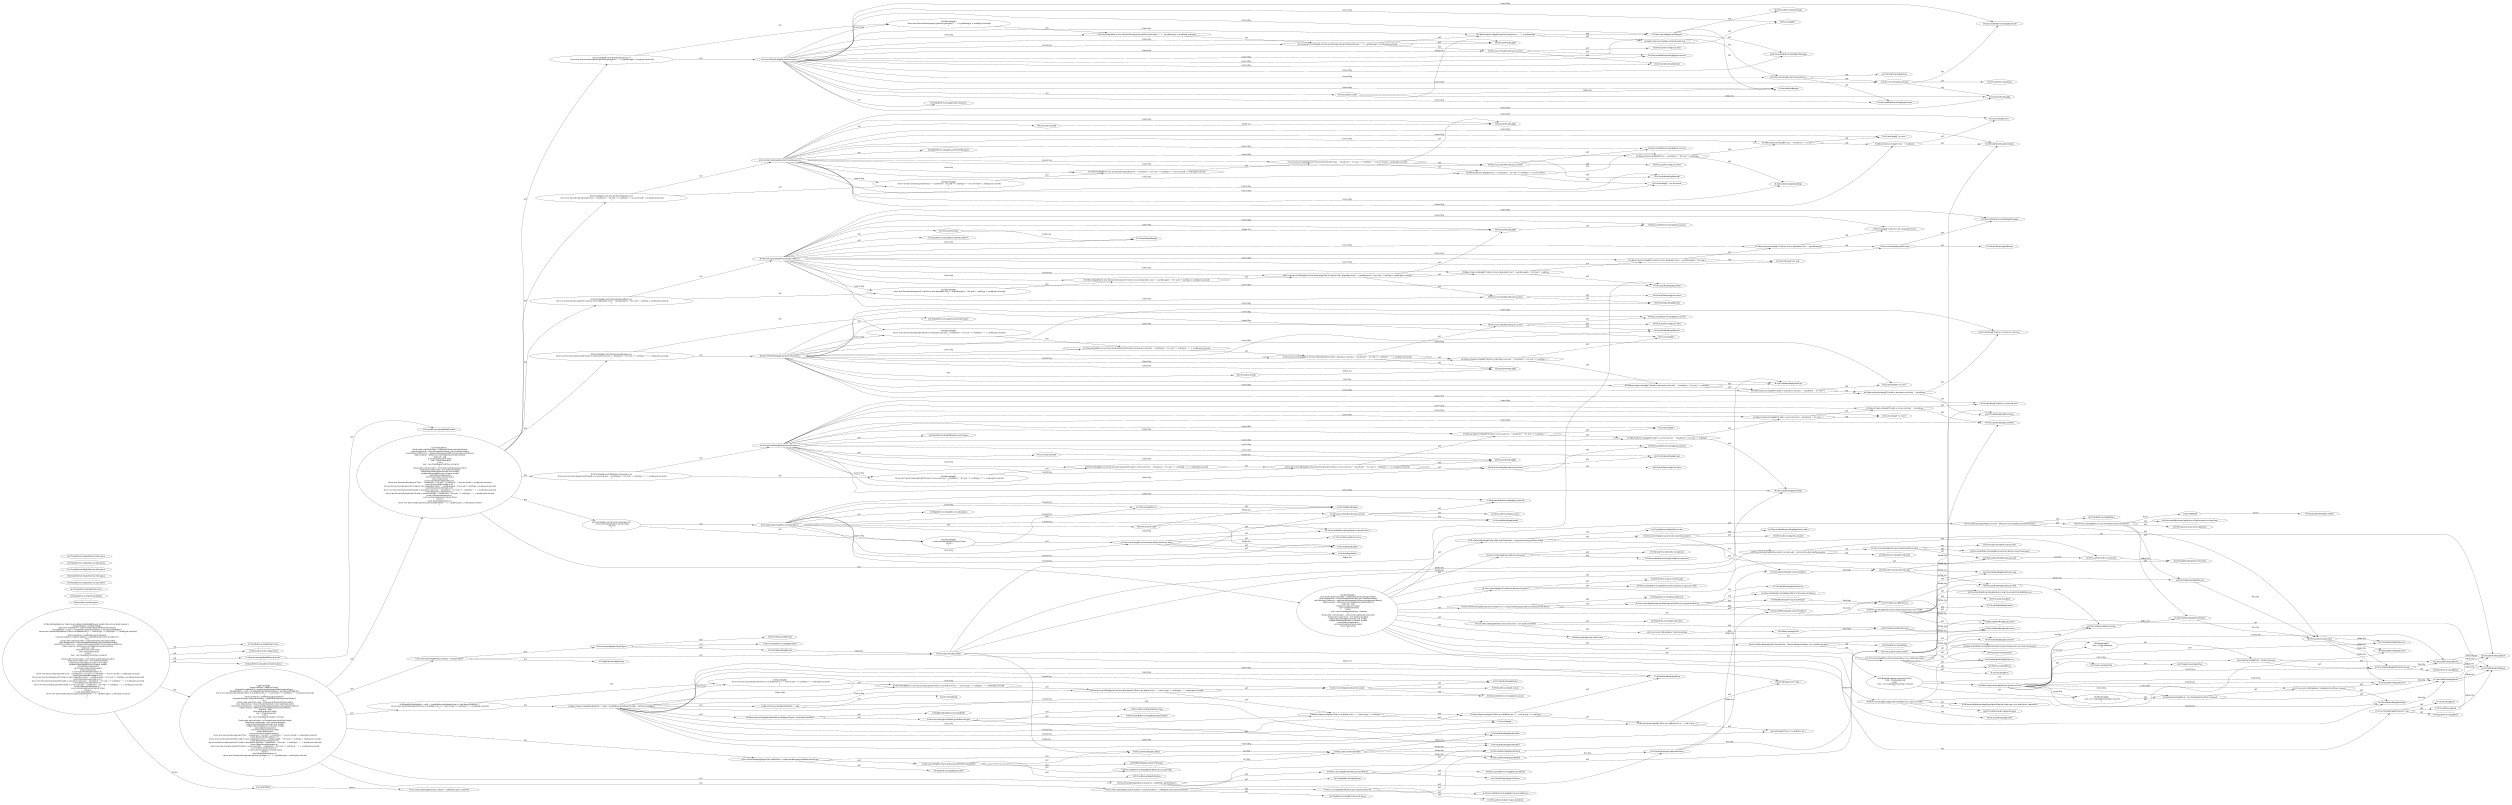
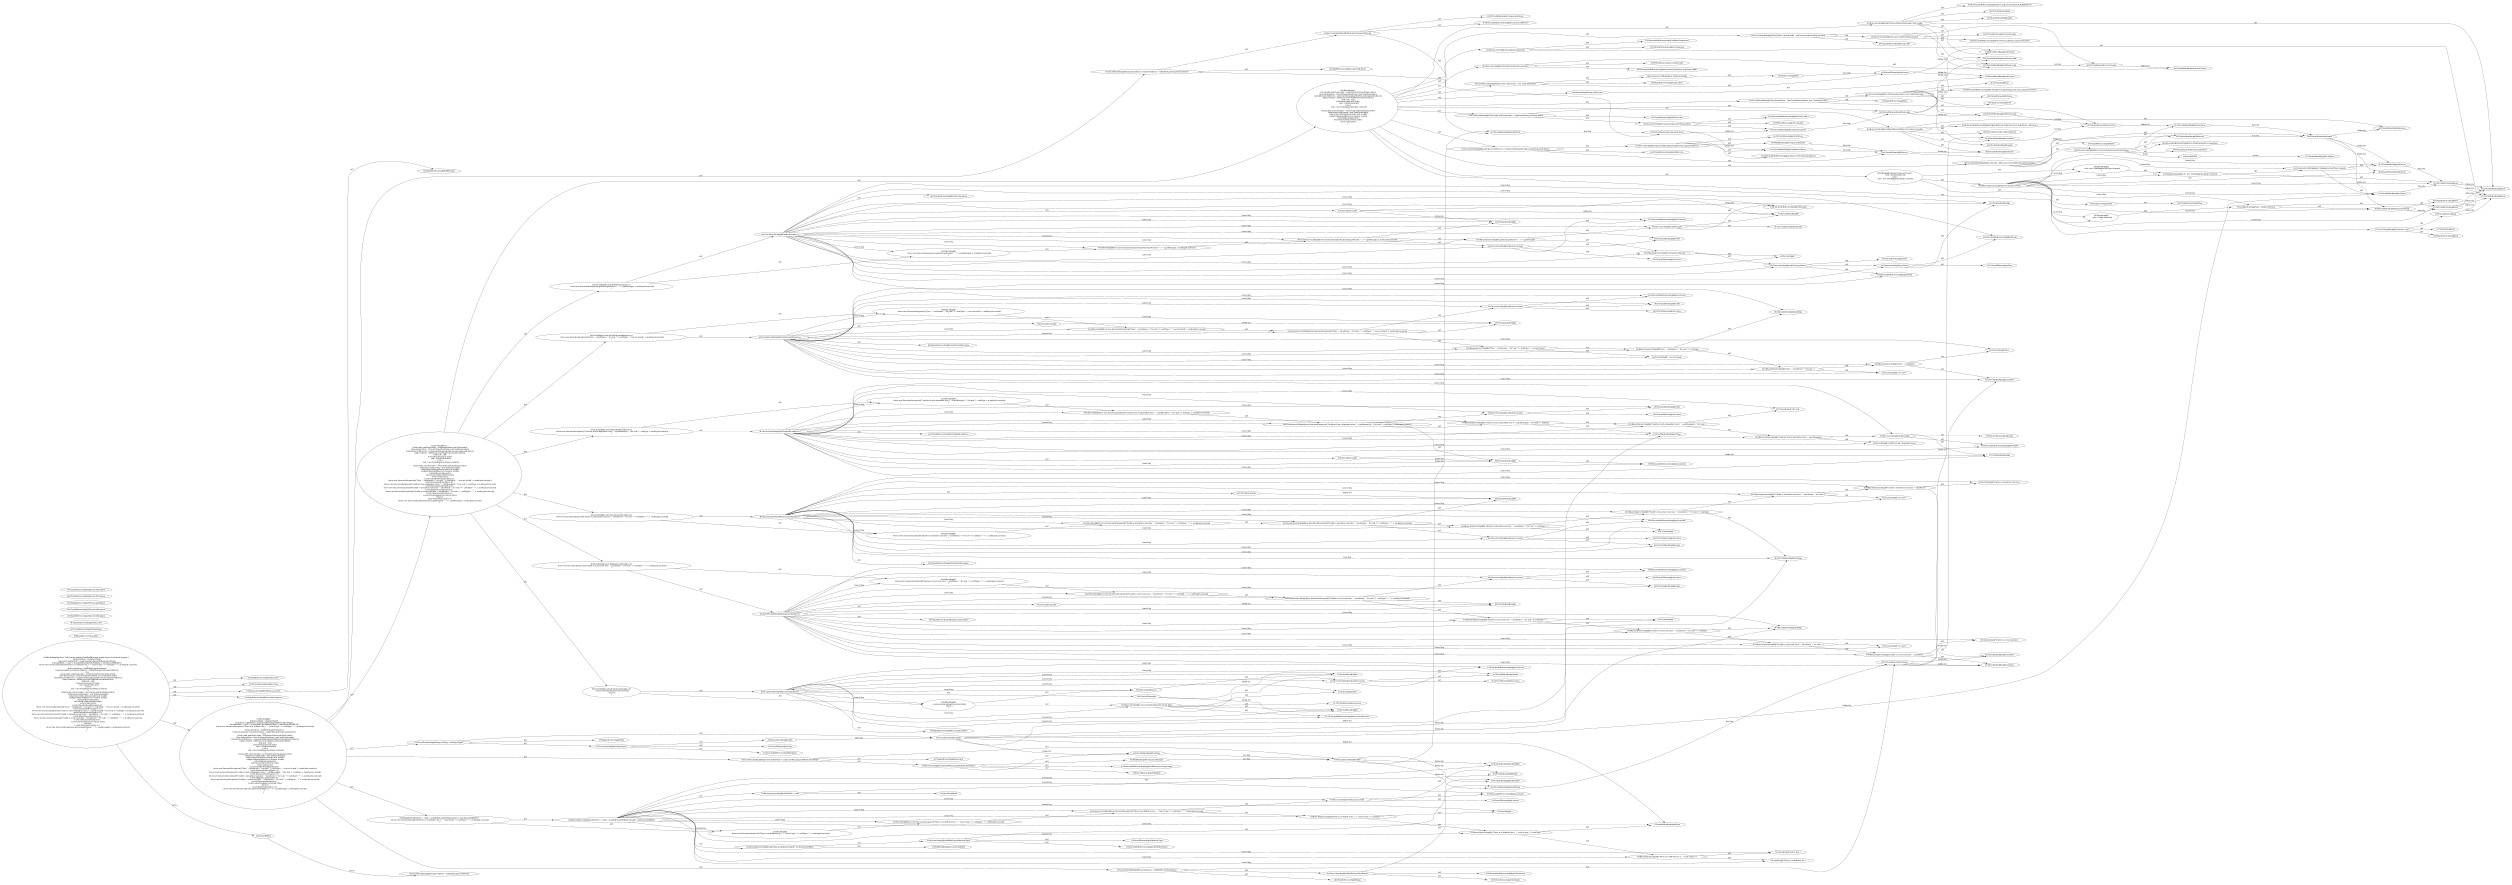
none -> (1944, 447)
(1058, 503) -> (1063, 676)
